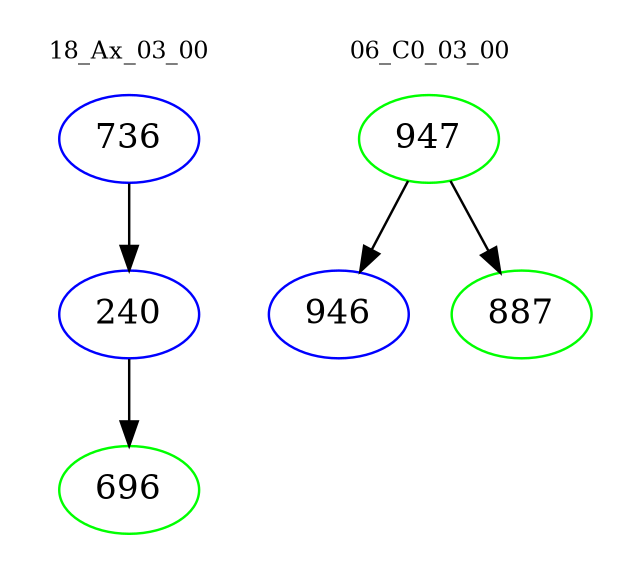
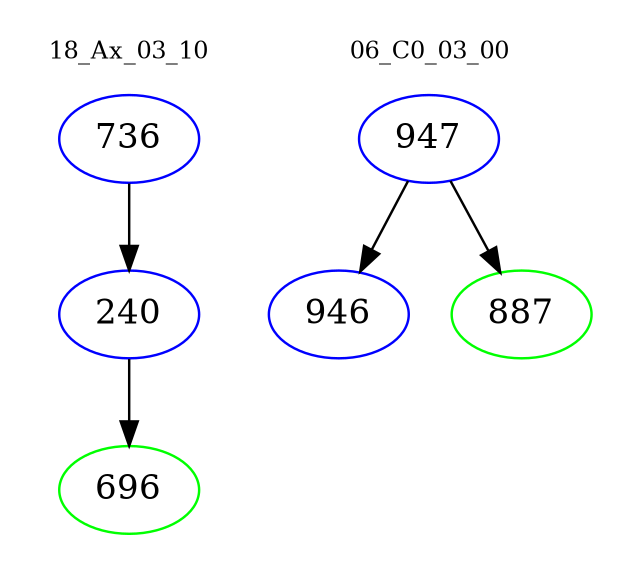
(129, 52) -> (129, 52)
(429, 139) -> (429, 139)
